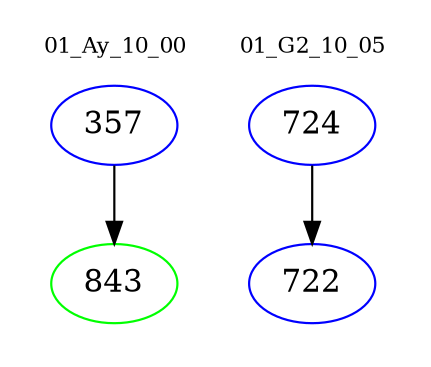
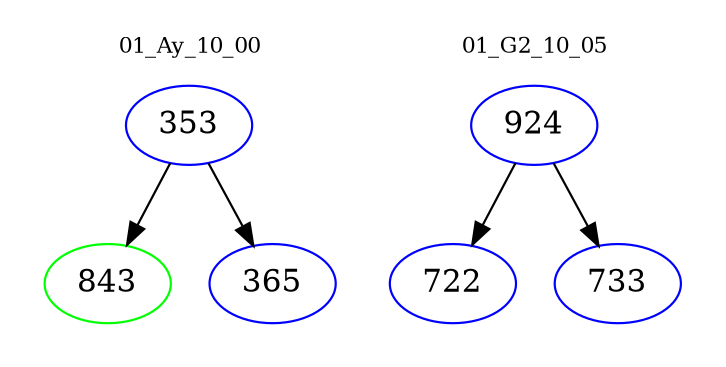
(114, 125) -> (189, 125)
(312, 125) -> (534, 125)
none -> (273, 284)
none -> (618, 284)
